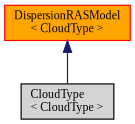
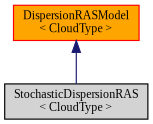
(67, 102) -> (76, 102)
